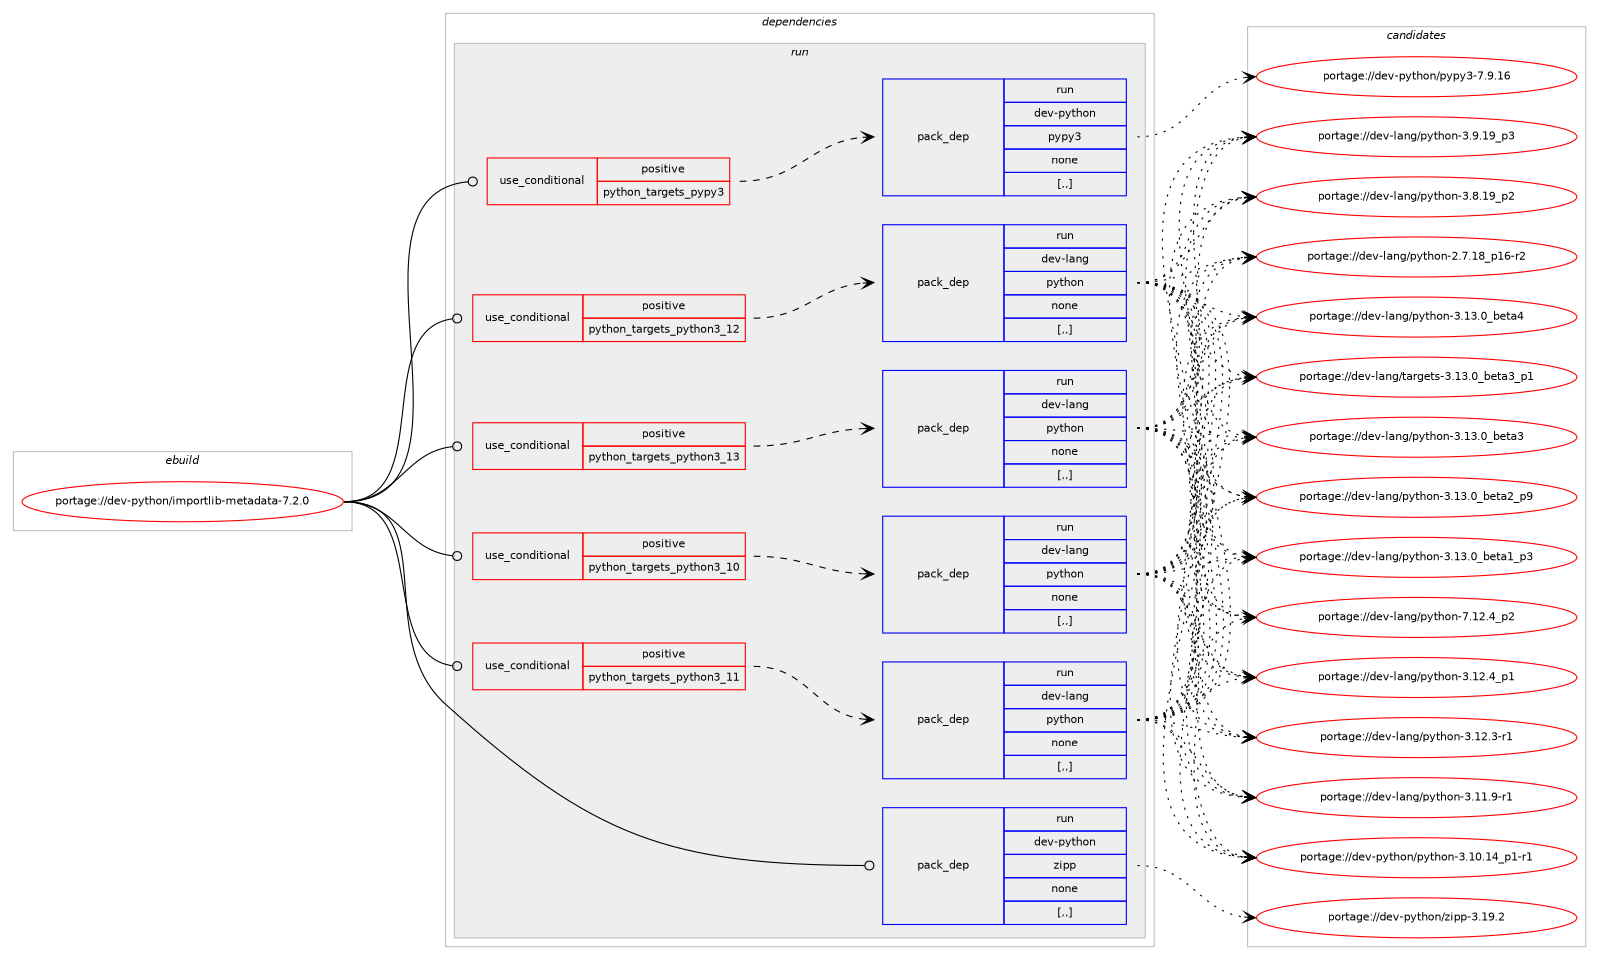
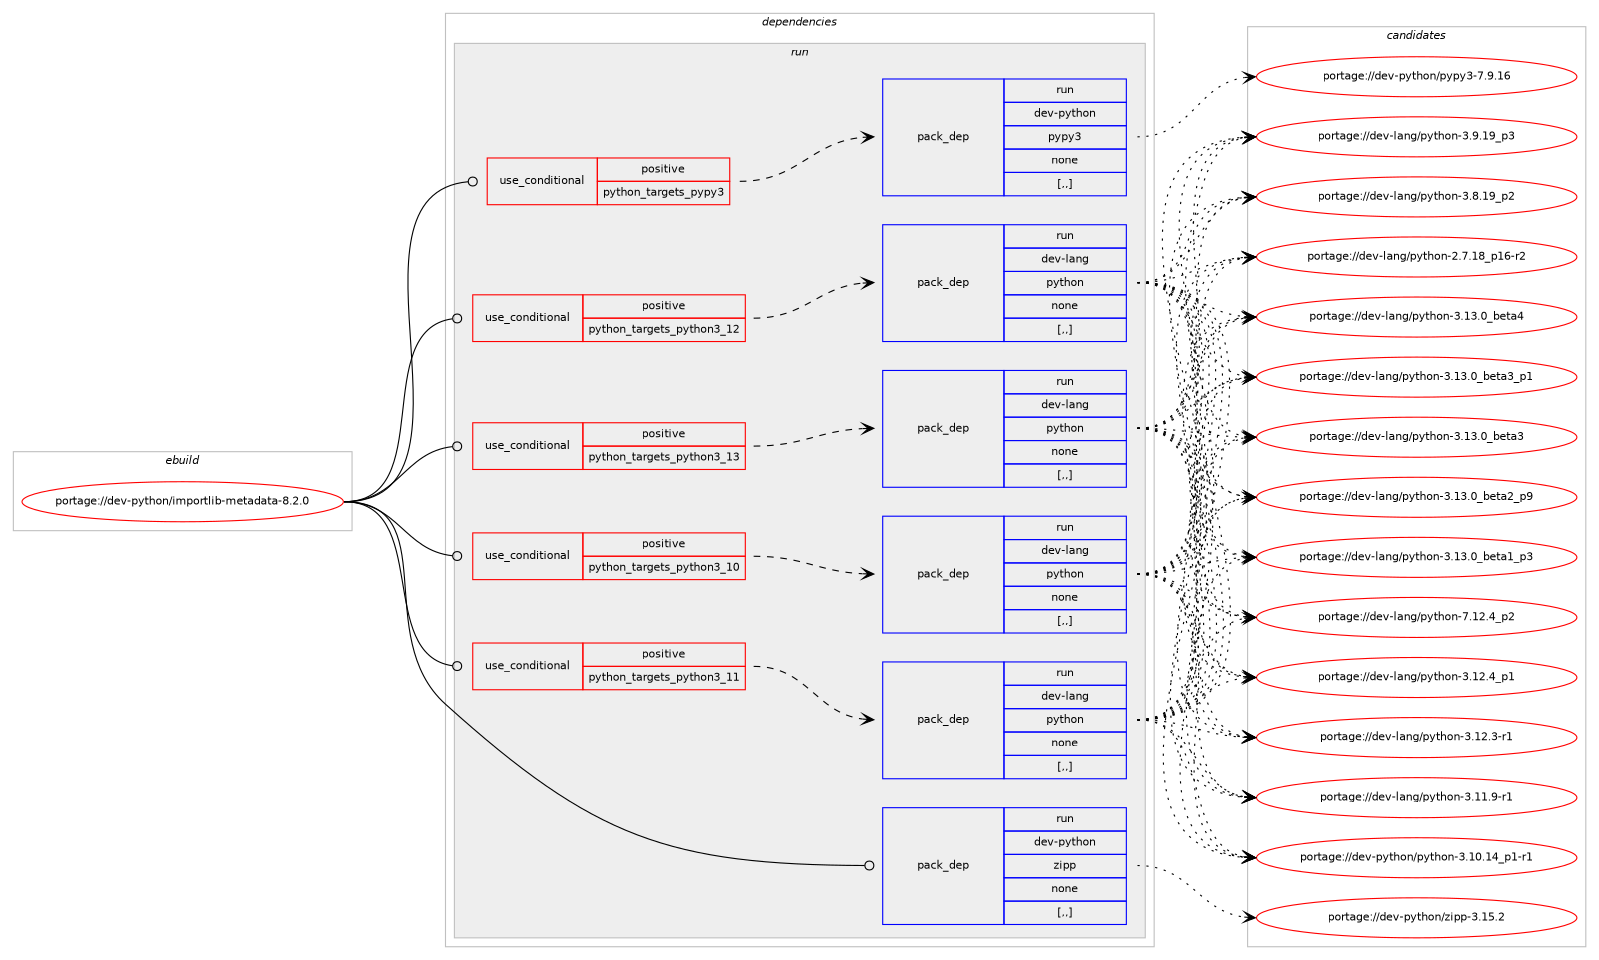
(1417, 377) -> (1417, 377)
(183, 502) -> (183, 502)
(1417, 918) -> (1417, 918)
